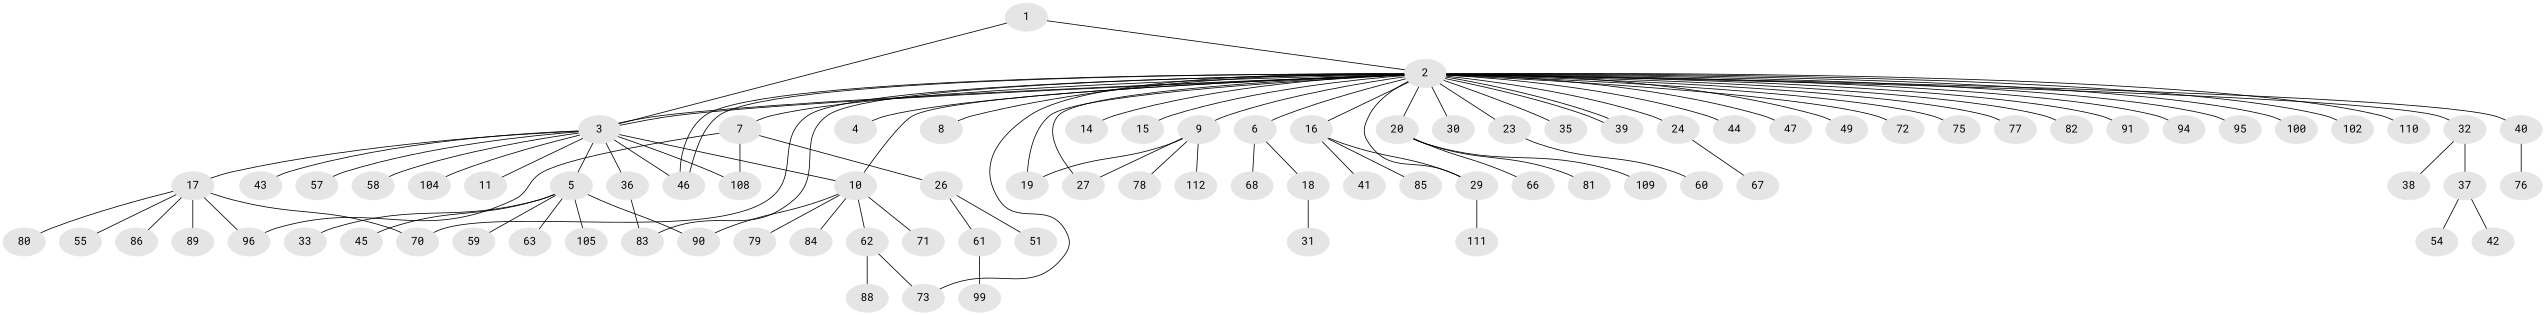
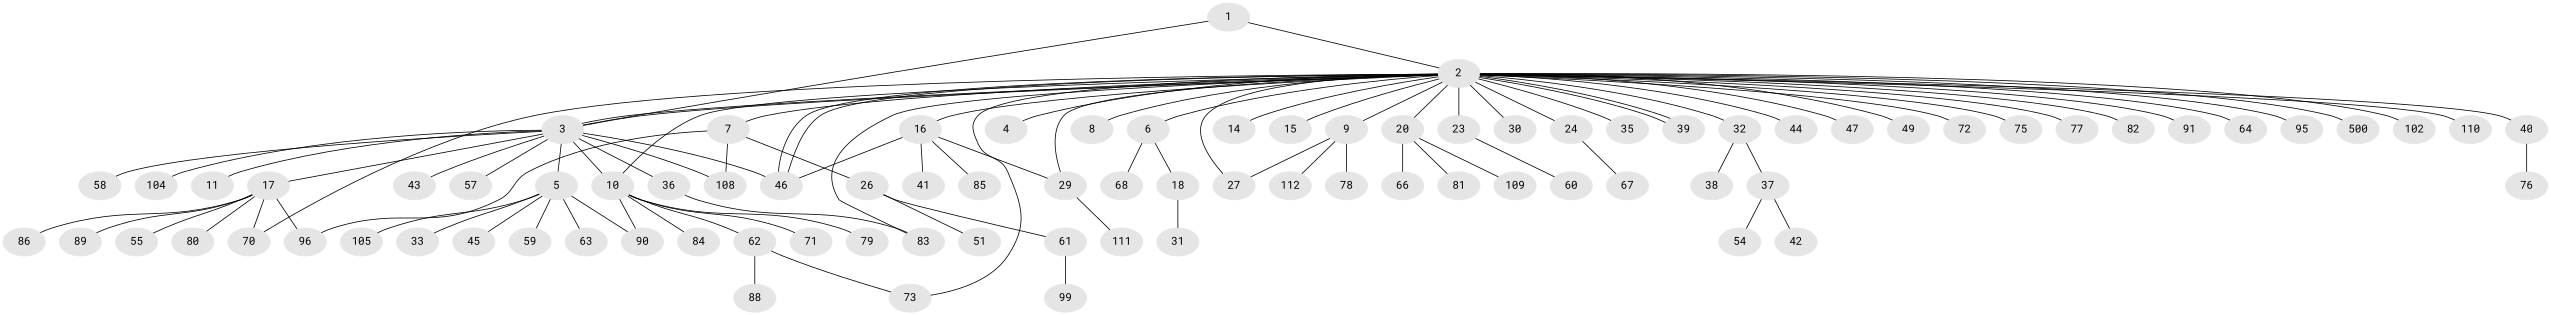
(2184, 130) -> (2246, 130)
(2296, 130) -> (2358, 130)
none -> (851, 158)
(1027, 186) -> none
